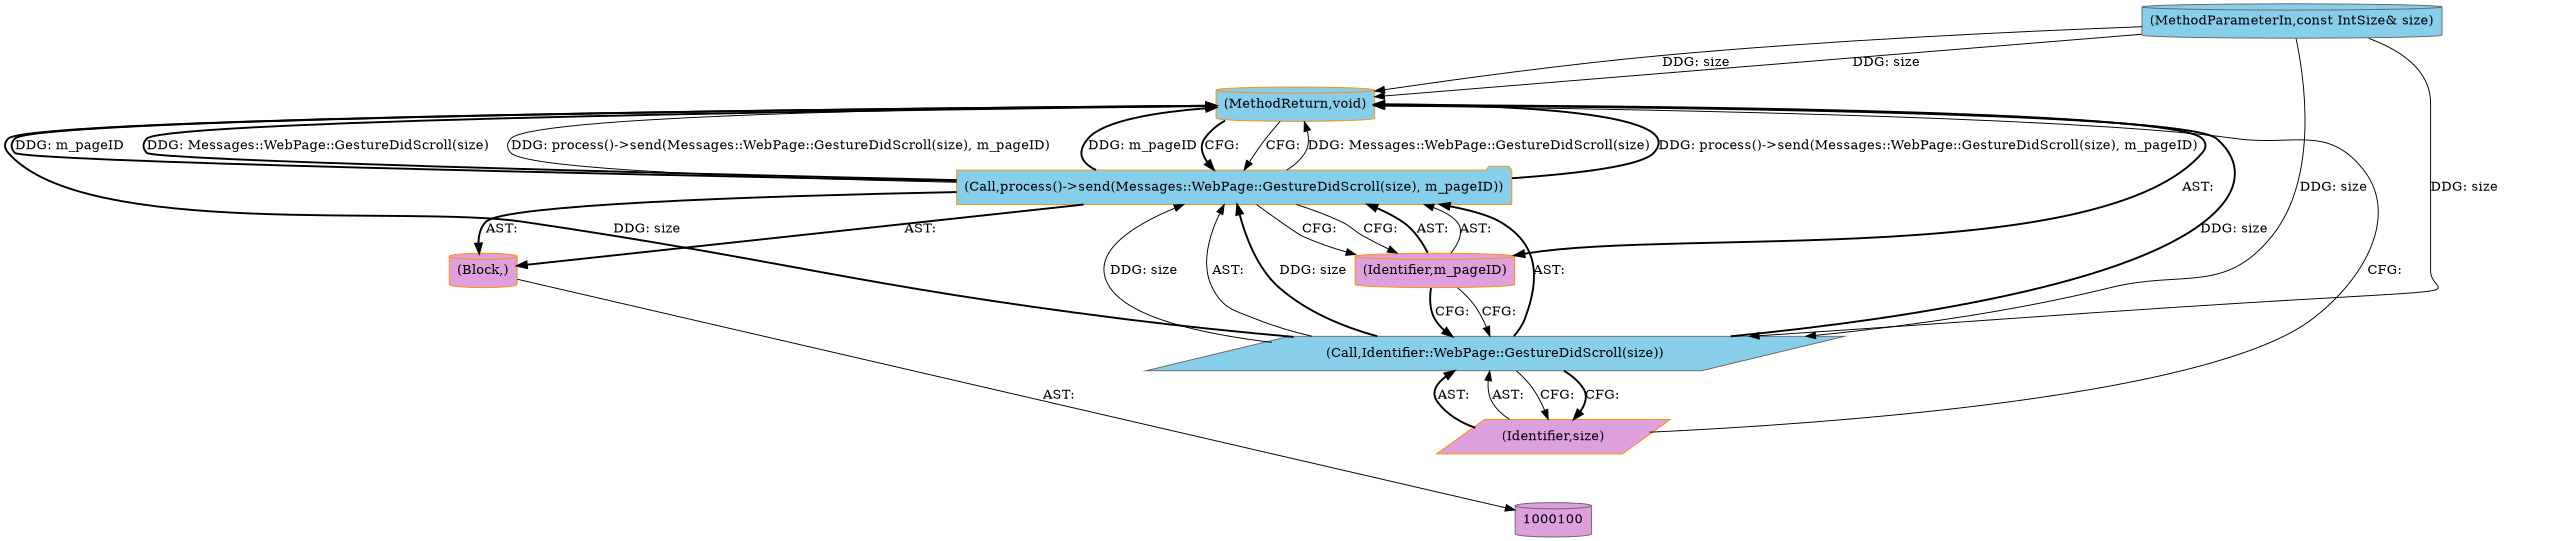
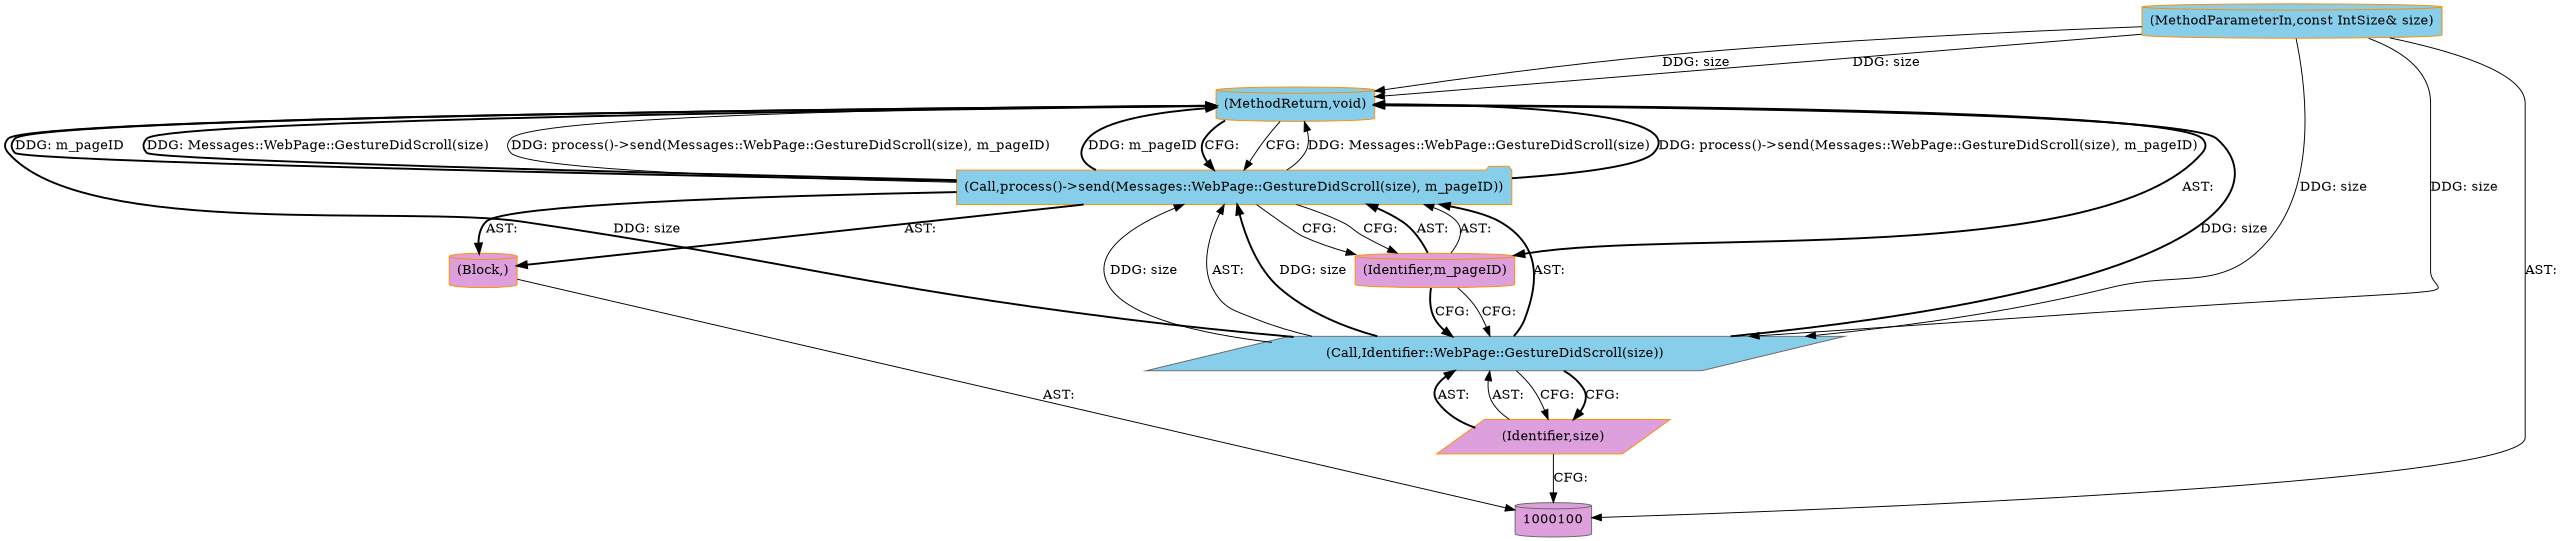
(2292, 21) -> (2292, 21)
(2347, 154) -> (1553, 473)
none -> (2311, 479)
